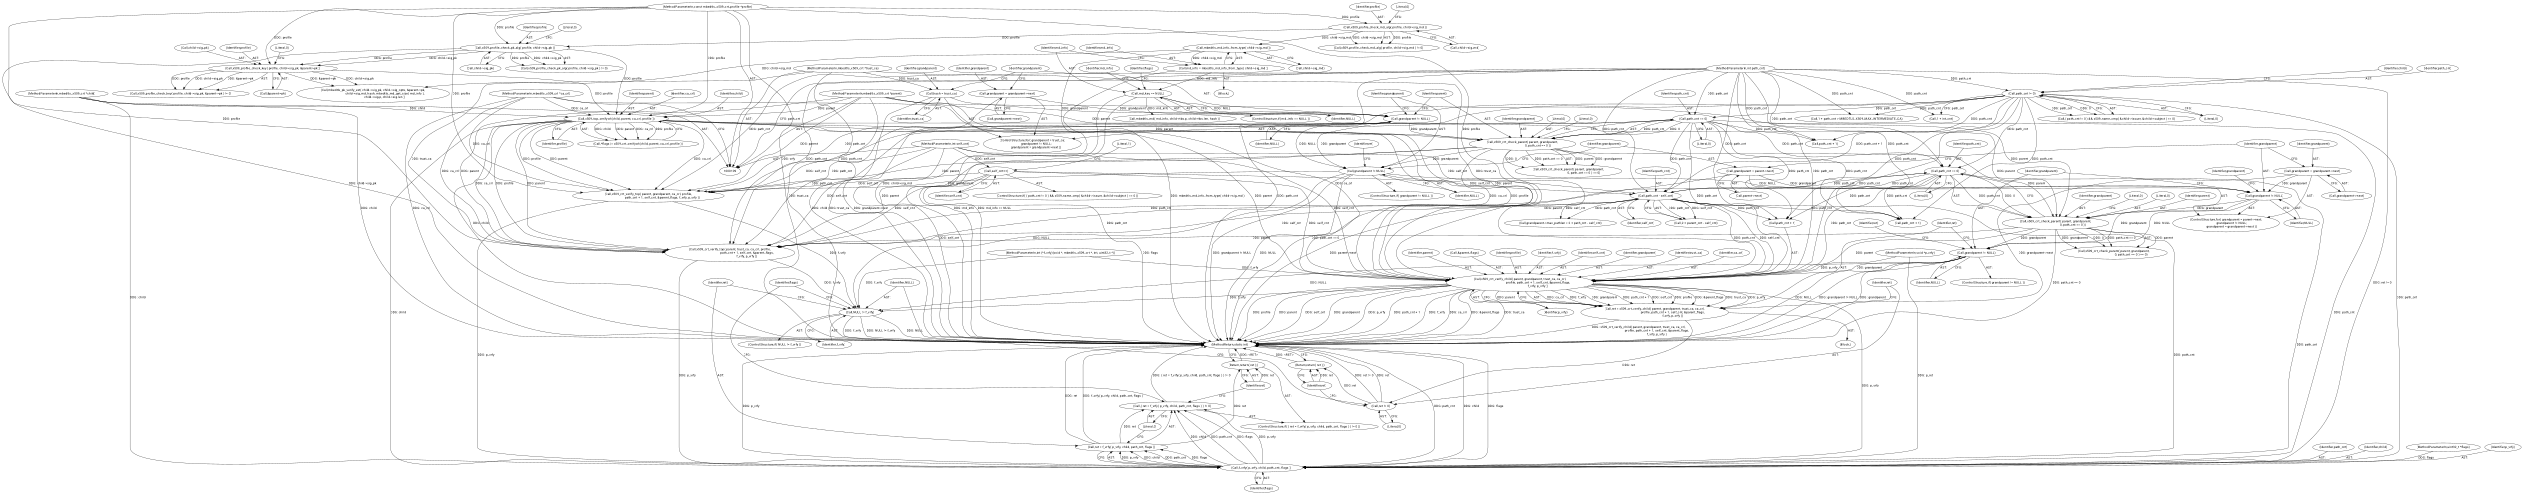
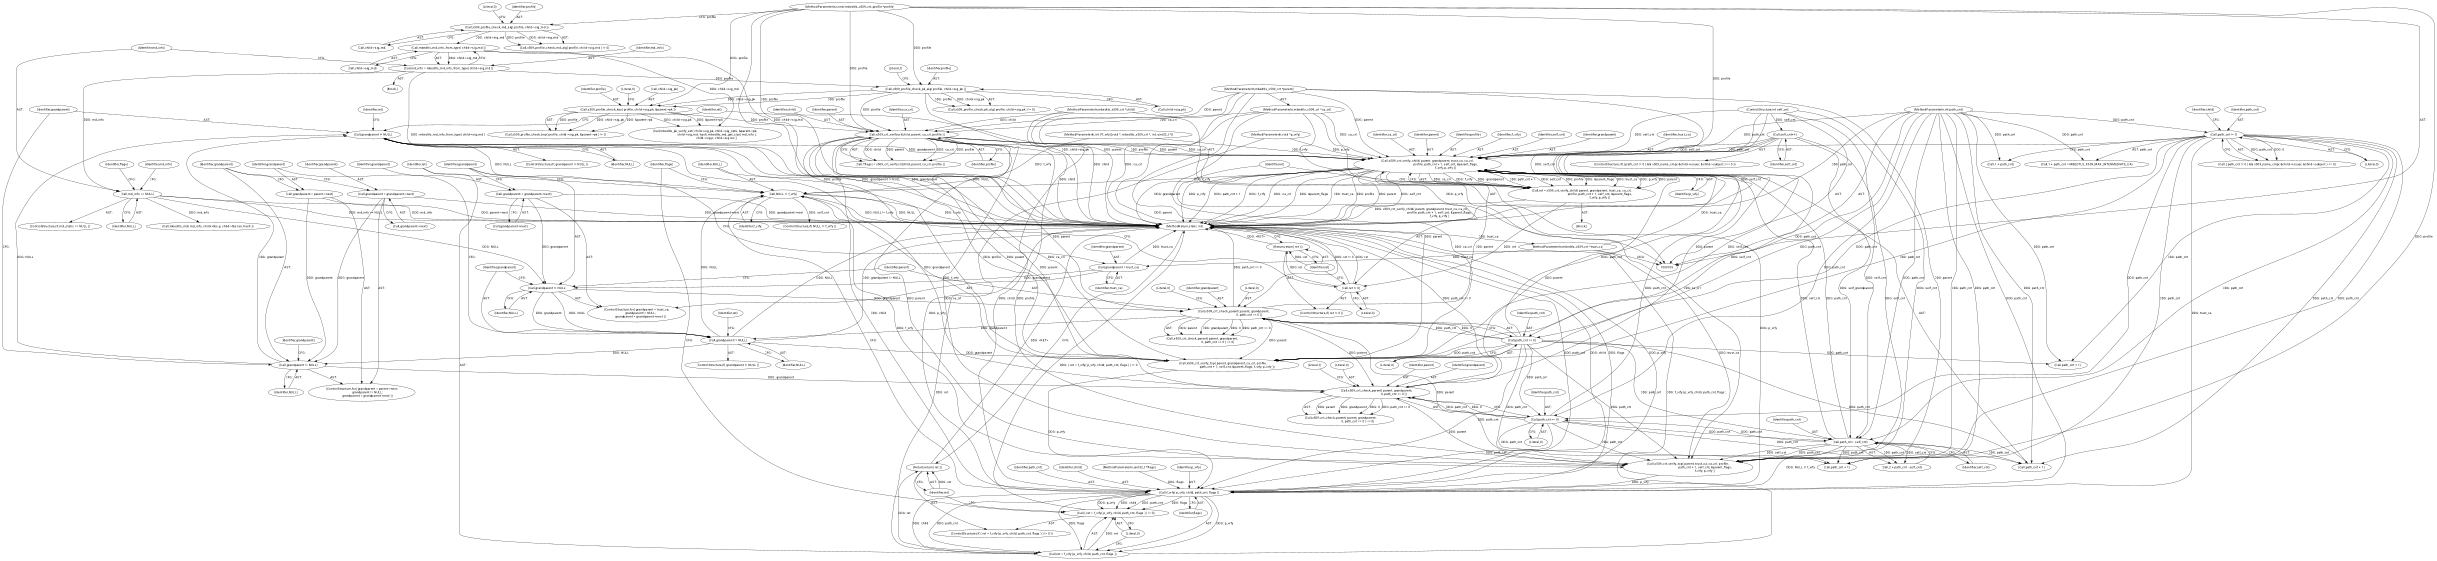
(1351, 17) -> (708, 17)
(951, 38) -> (688, 79)
(273, 94) -> none
(942, 94) -> (1119, 267)
(1148, 94) -> (137, 194)
(1930, 108) -> (2142, 150)
(616, 119) -> (907, 135)
(750, 119) -> (1642, 257)
(790, 119) -> (1862, 194)
(1281, 119) -> (60, 226)
(1941, 119) -> (2001, 164)
(706, 129) -> (1455, 194)
(722, 129) -> (1494, 194)
(793, 129) -> (1277, 99)
(945, 144) -> (1768, 110)
(1124, 144) -> none
(1870, 144) -> (2233, 288)
(788, 159) -> (769, 99)
(1480, 183) -> (1856, 288)
(1749, 196) -> none
(820, 208) -> (1113, 150)
(1560, 223) -> none
(1696, 223) -> (1902, 467)
(1150, 253) -> (1751, 179)
(1465, 253) -> none
(2382, 283) -> (2017, 298)
(2407, 297) -> (2202, 313)
none -> (1322, 313)
(800, 331) -> (819, 213)
(842, 336) -> (1428, 234)
(2184, 355) -> (1801, 467)
(1925, 375) -> (937, 313)
(1152, 465) -> (893, 392)
